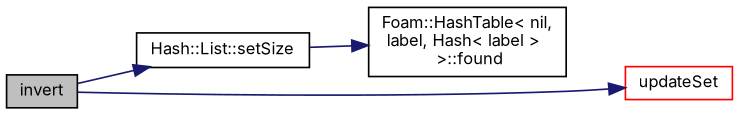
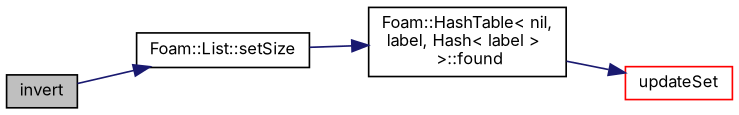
(223, 50) -> (223, 50)
(343, 95) -> (588, 65)
